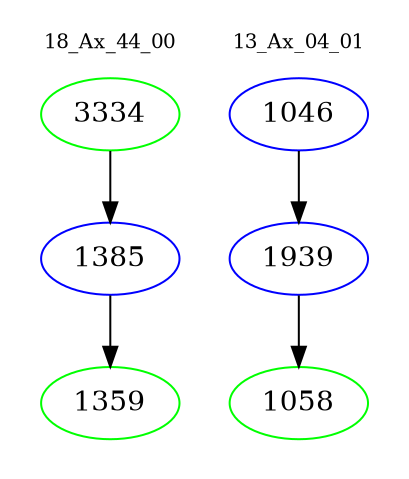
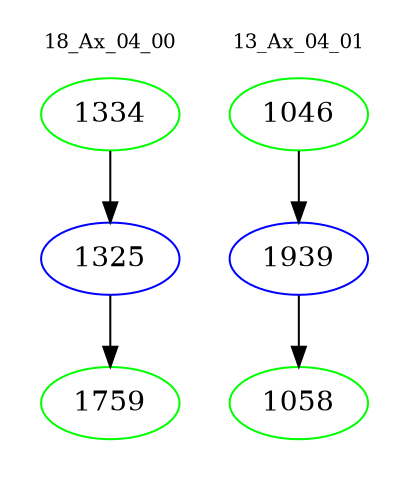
(110, 43) -> (110, 43)
(110, 114) -> (110, 114)
(299, 114) -> (299, 114)
(110, 259) -> (110, 259)
(110, 403) -> (110, 403)
